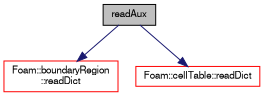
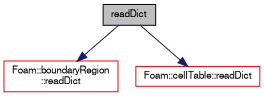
(129, 15) -> (129, 15)
